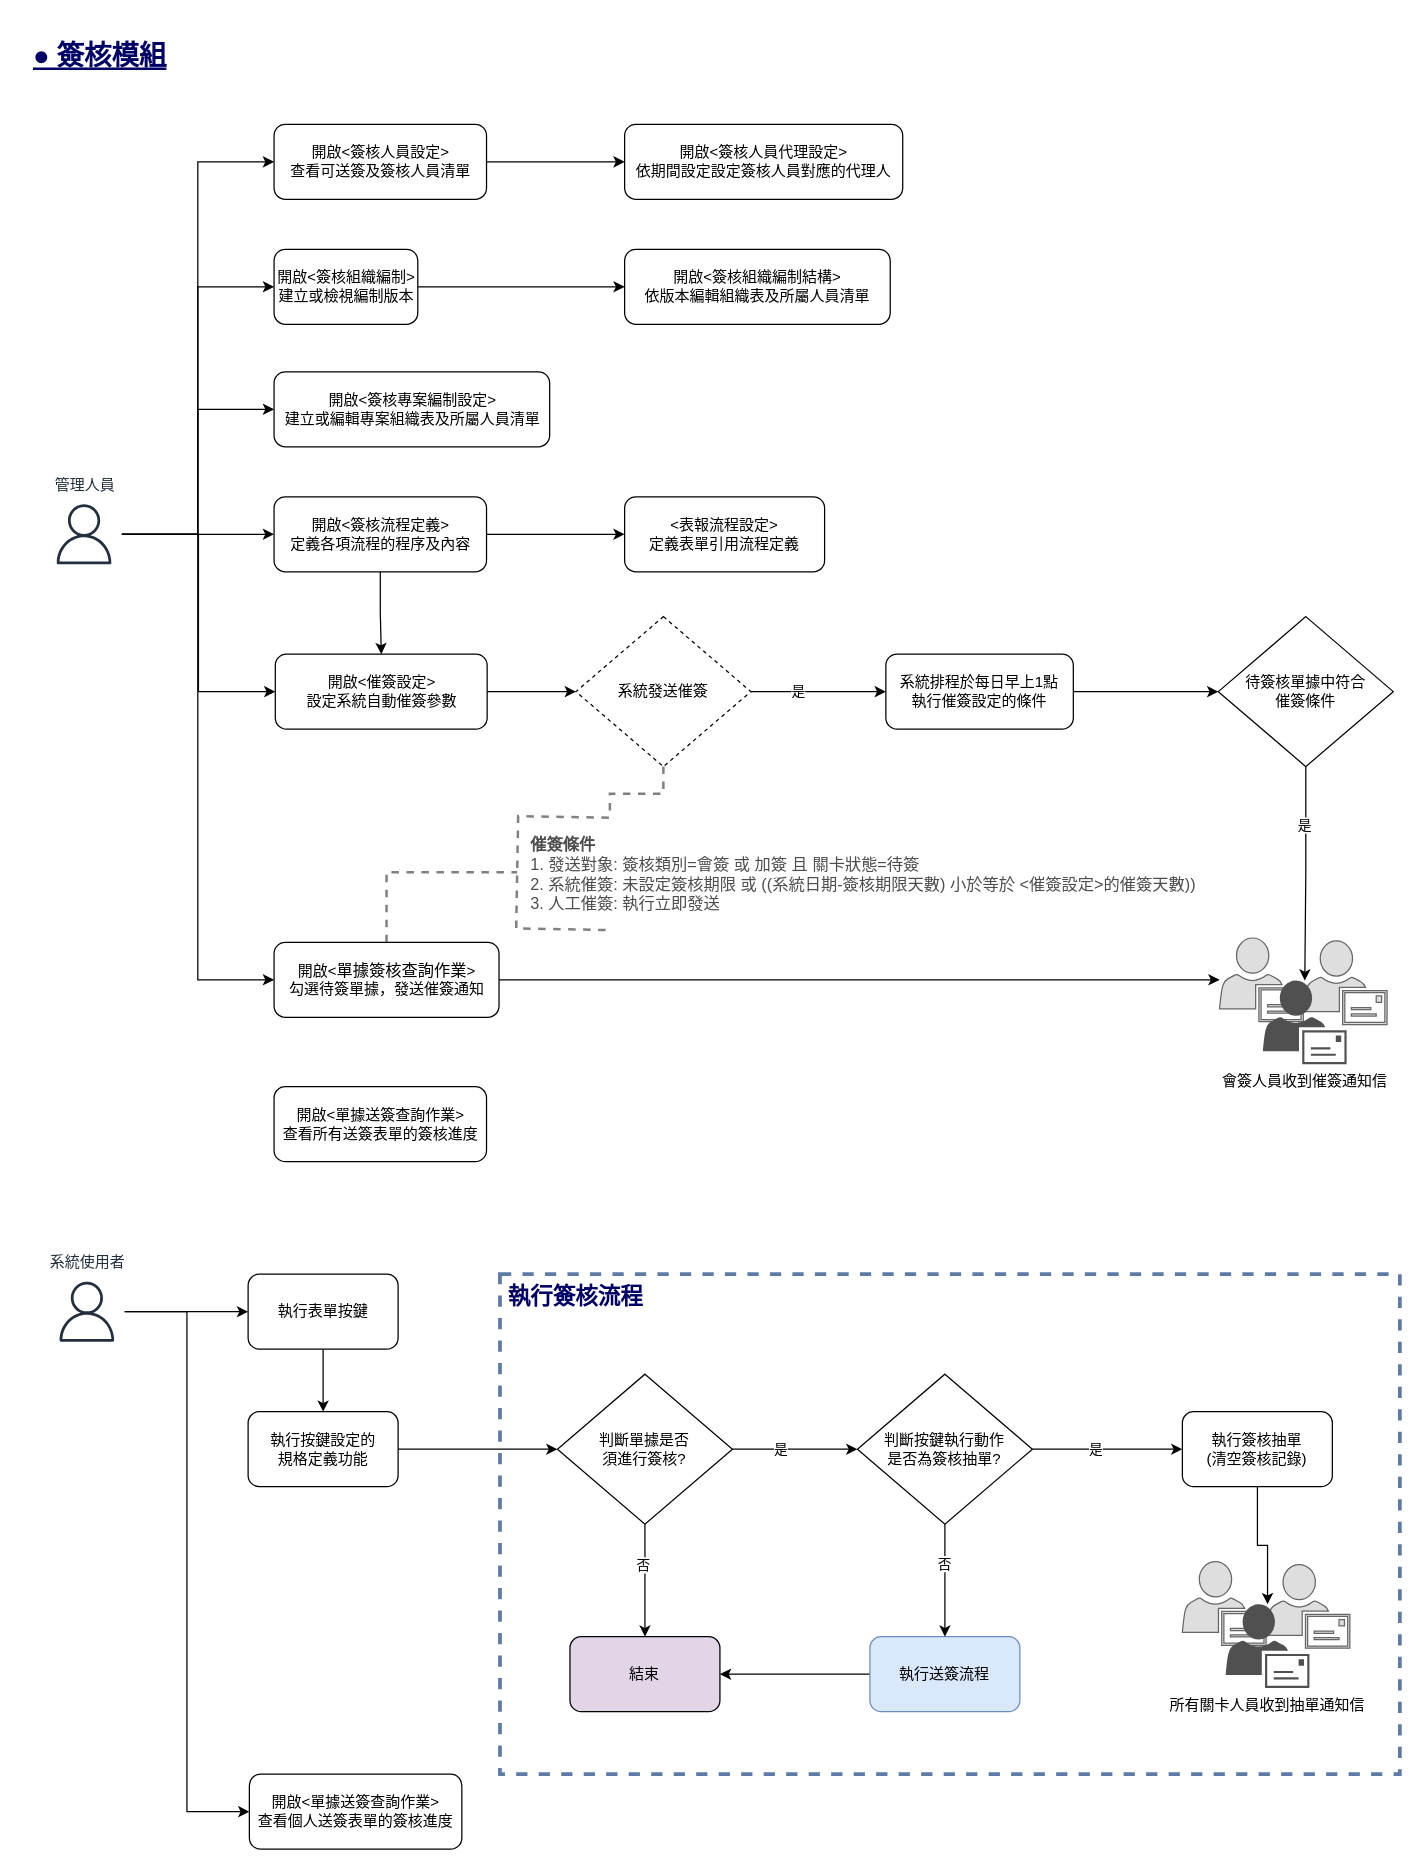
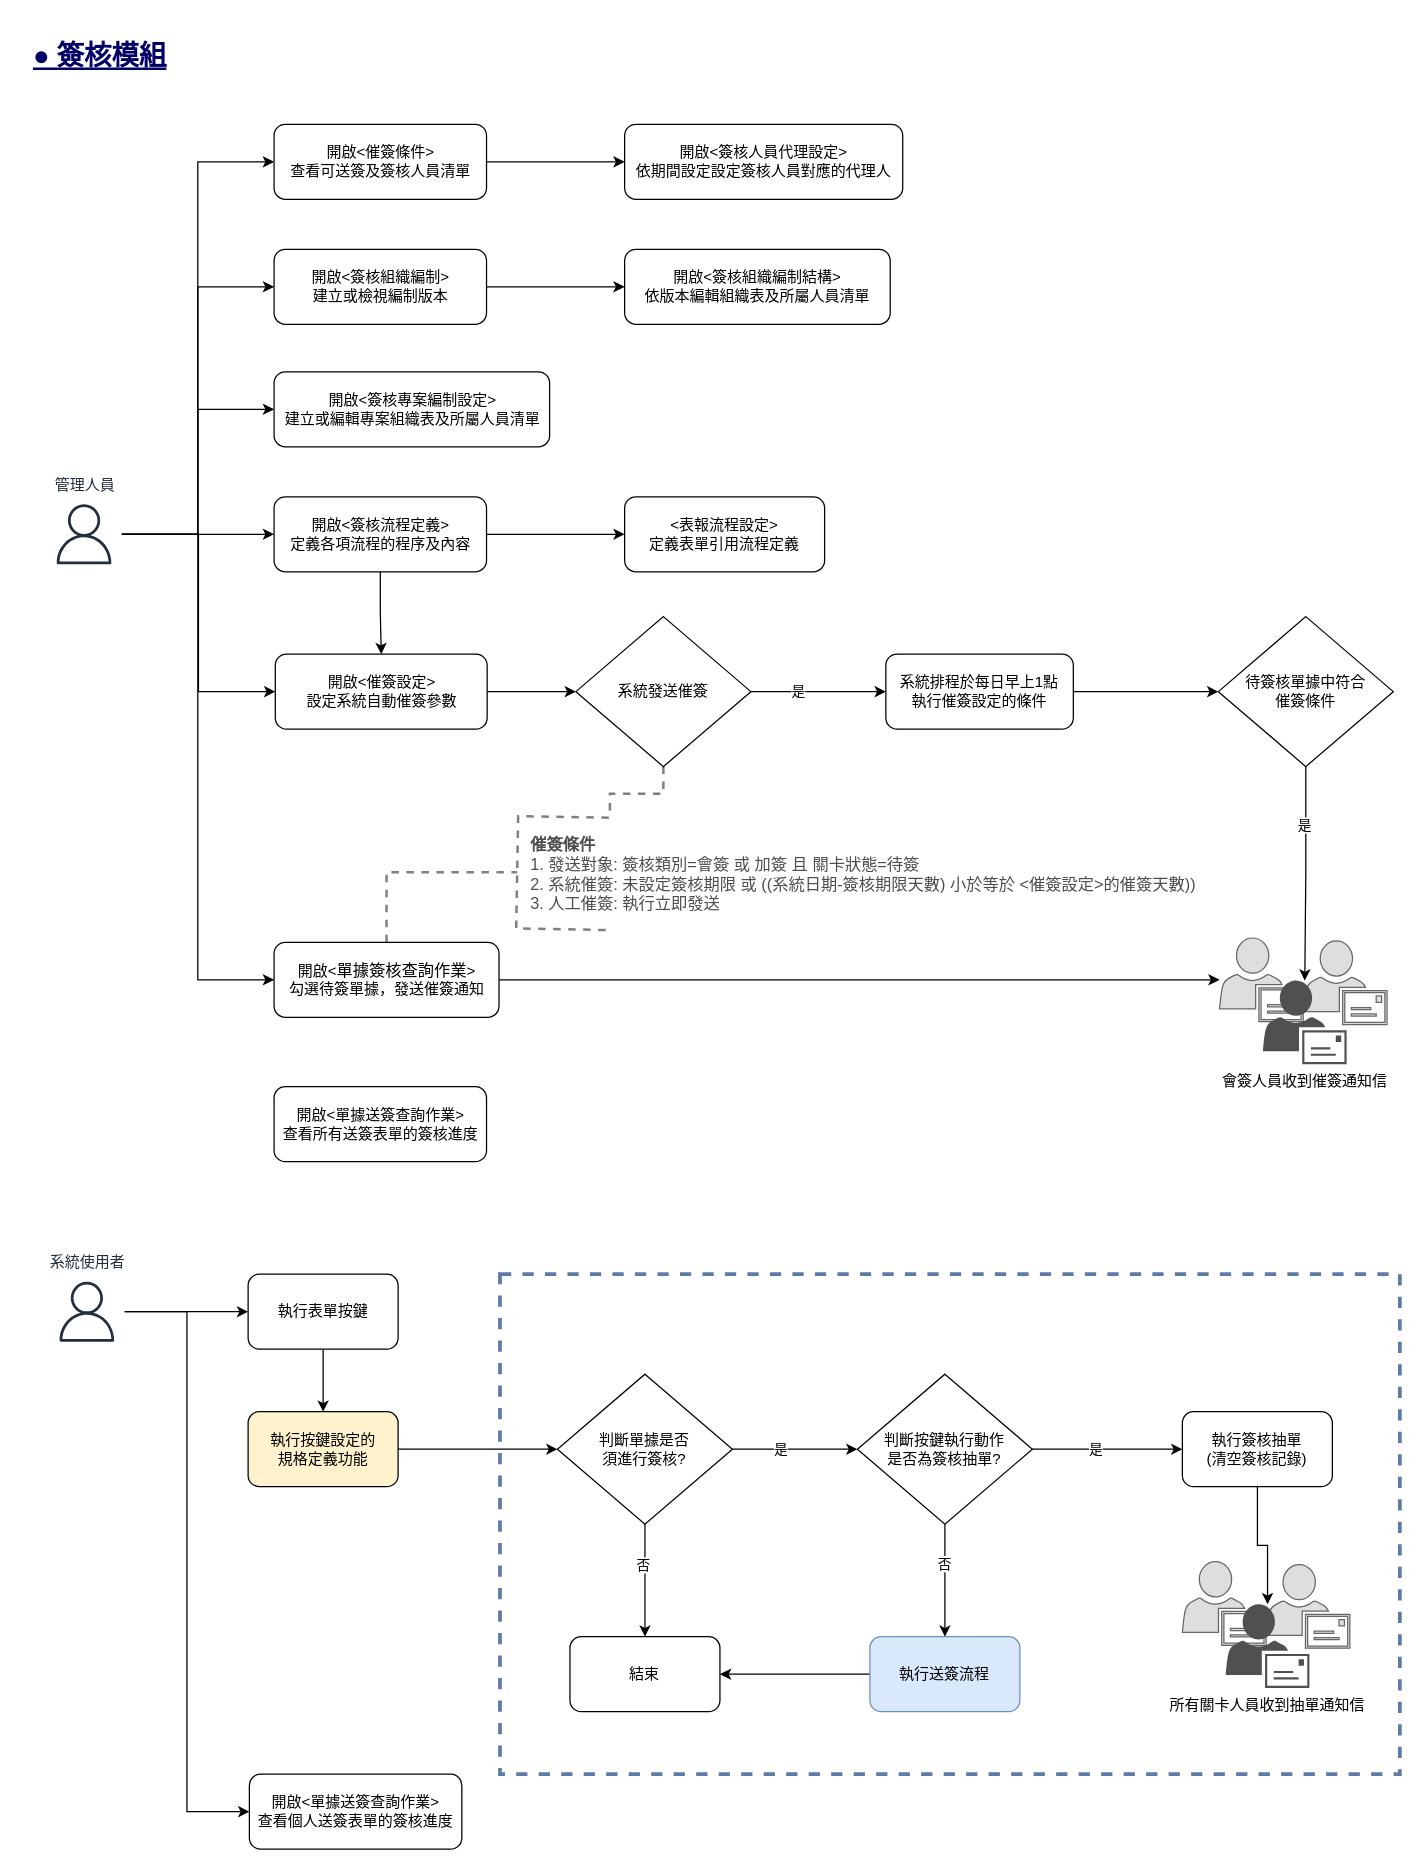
(381, 162) -> (381, 162)
(346, 287) -> (380, 287)
(663, 692) -> (663, 692)
(576, 1297) -> none
(323, 1449) -> (323, 1449)
(645, 1674) -> (645, 1674)
